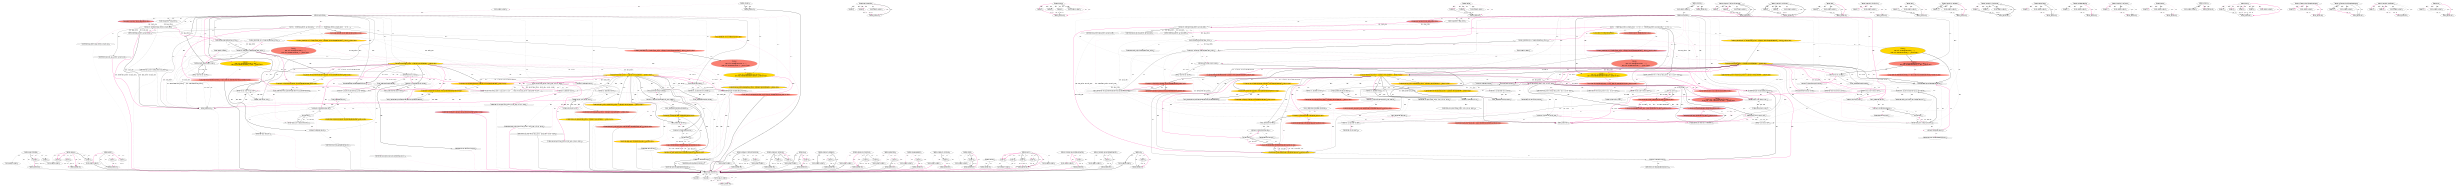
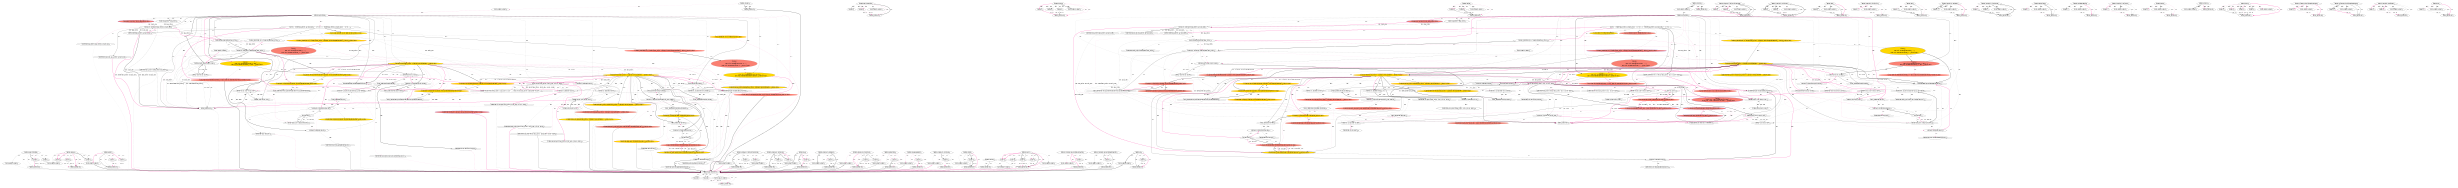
(346, 33) -> (346, 33)
(1628, 85) -> (1610, 85)
